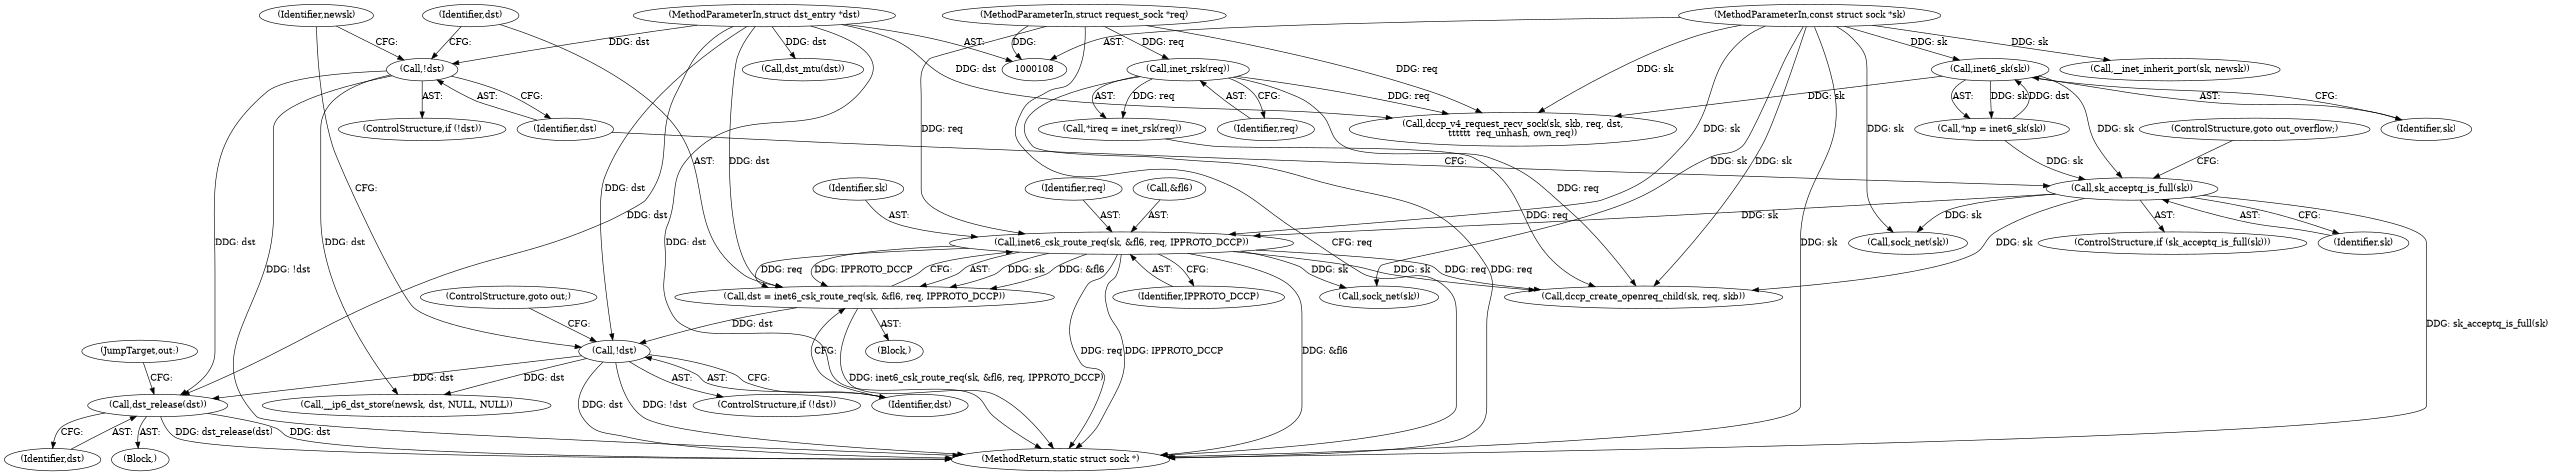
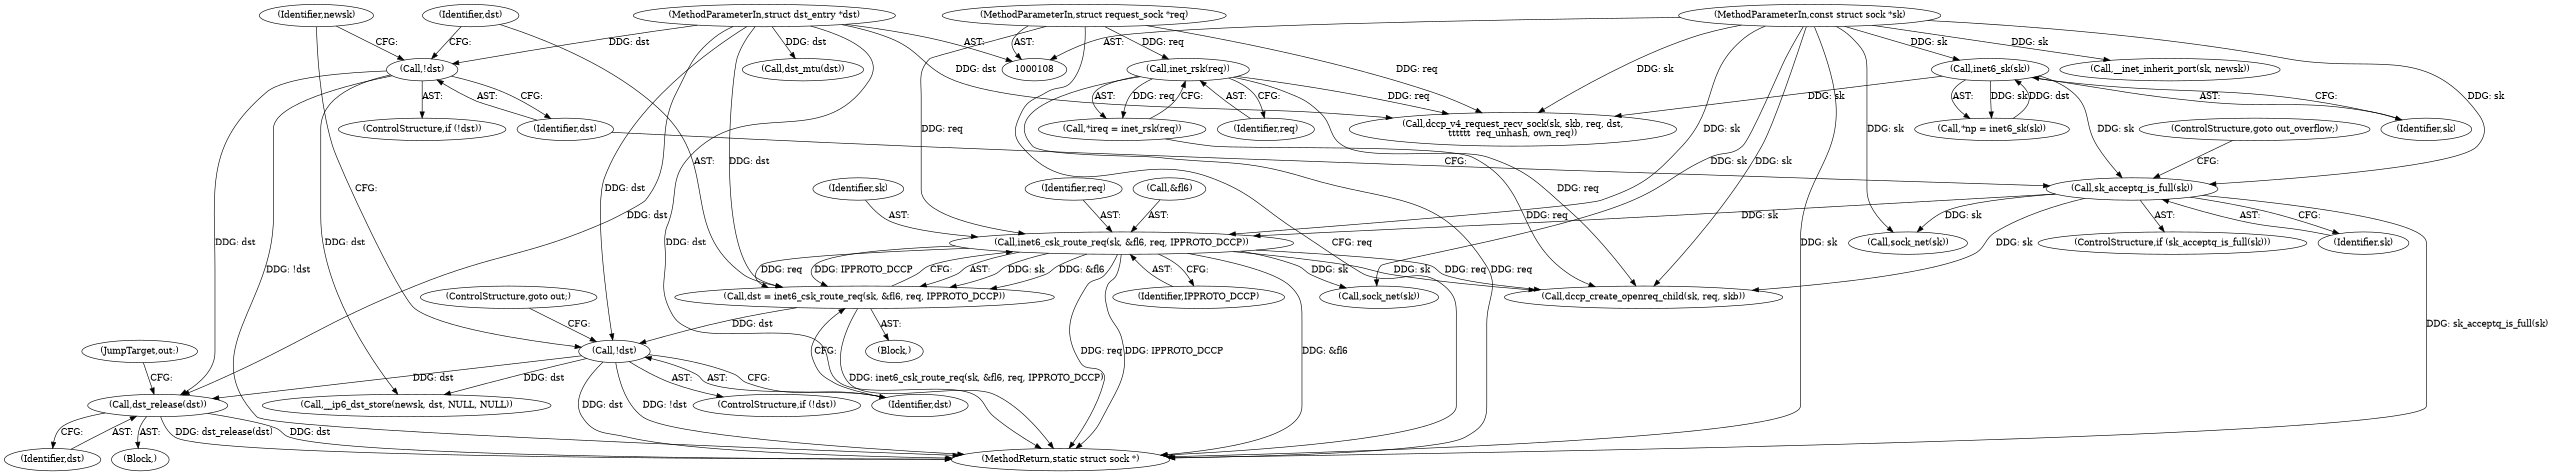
(1026, 43) -> (1026, 43)
none -> (1173, 103)
(2040, 163) -> (2360, 64)
